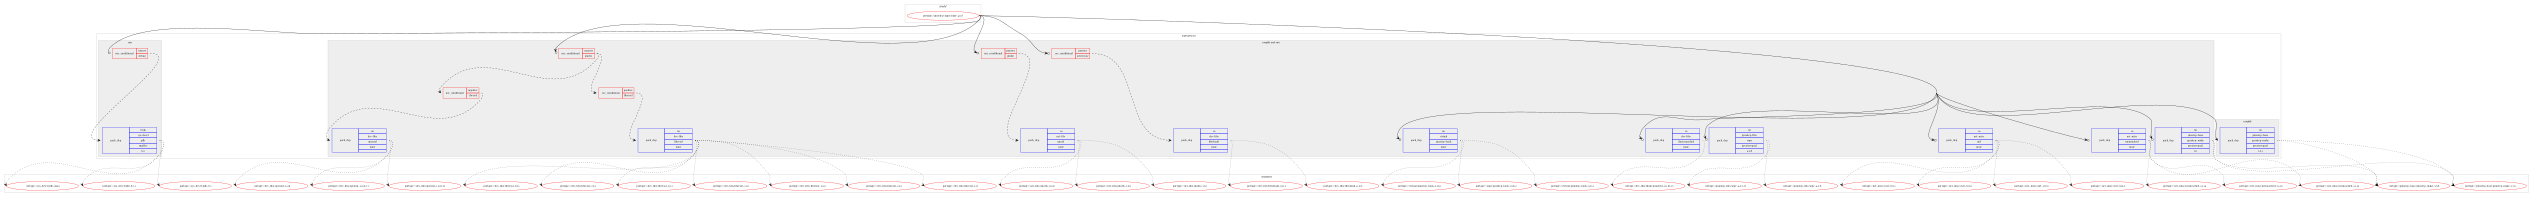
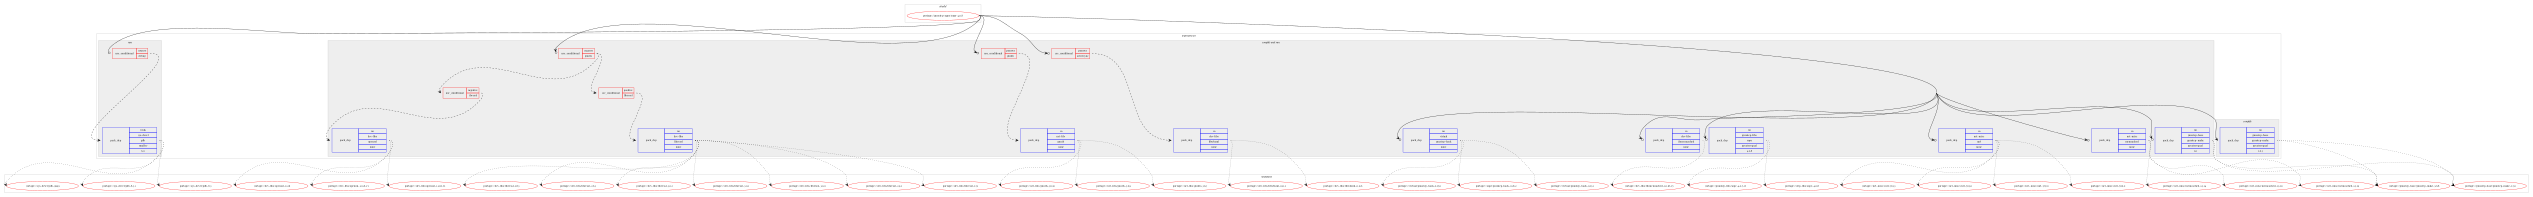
(1802, 186) -> (1802, 186)
